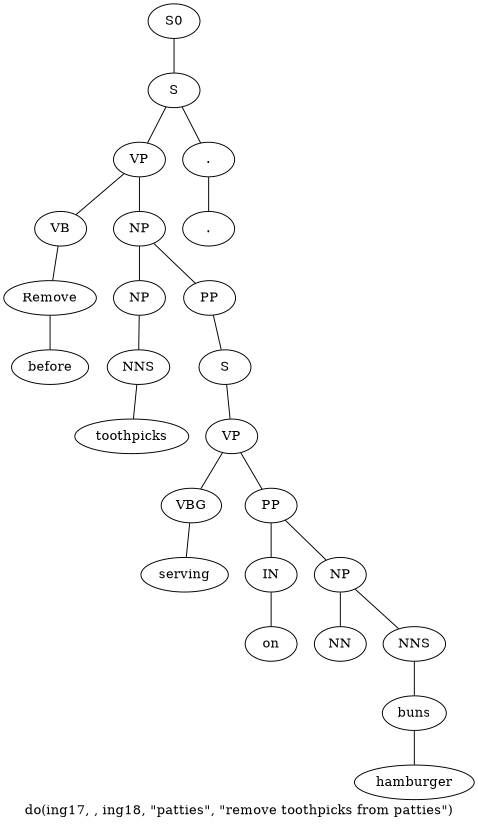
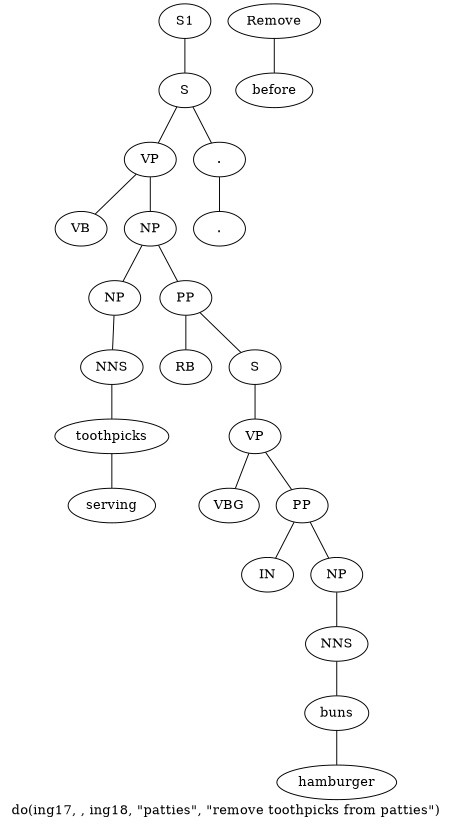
(174, 21) -> (185, 21)
(55, 263) -> none
none -> (186, 367)
(188, 540) -> (112, 471)
(271, 644) -> none
(340, 644) -> none
